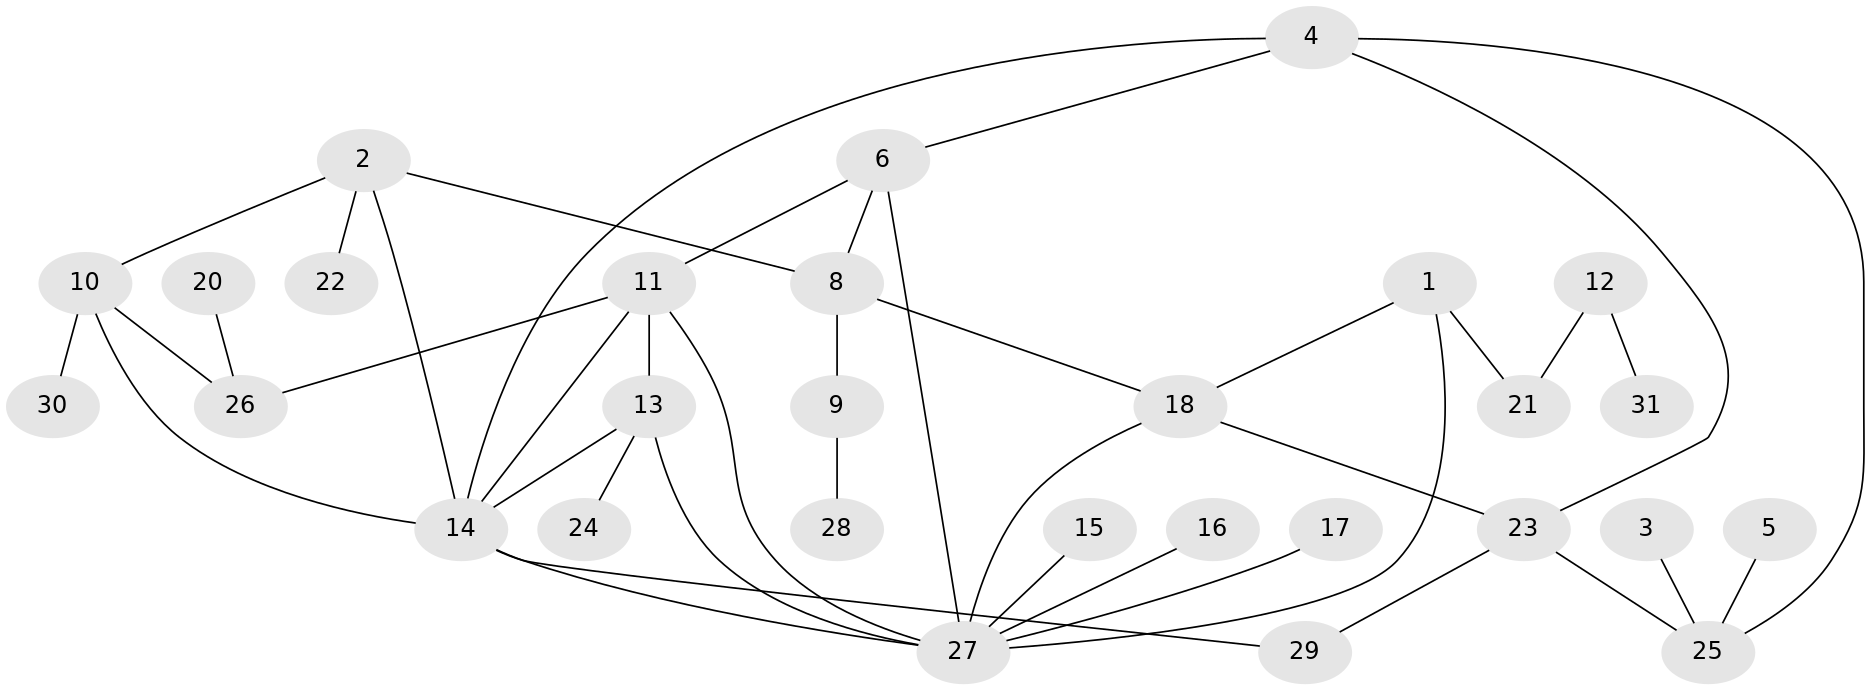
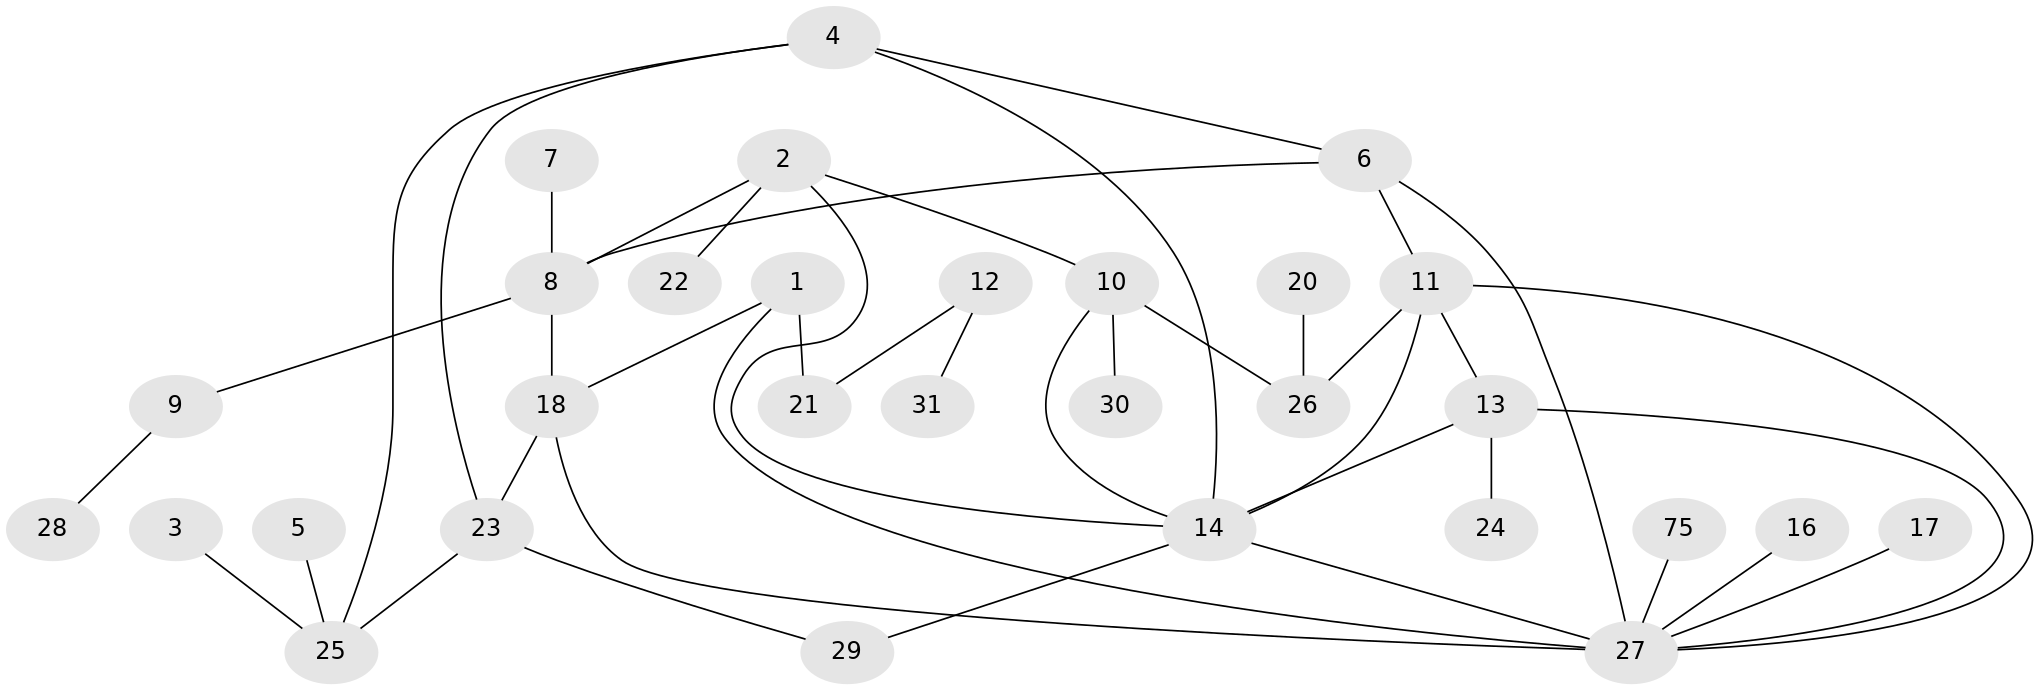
none -> (552, 161)
(1090, 530) -> (1679, 530)
